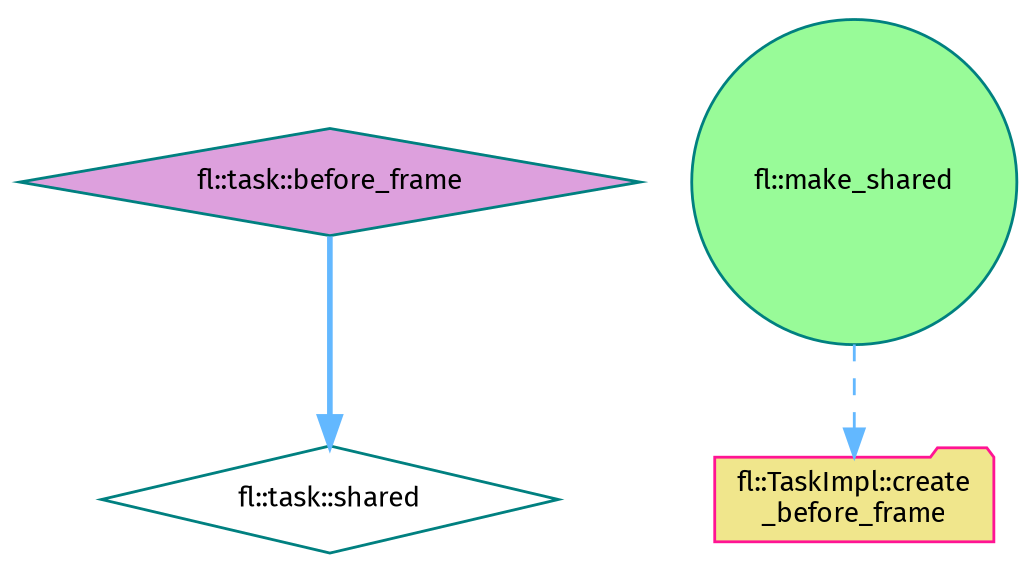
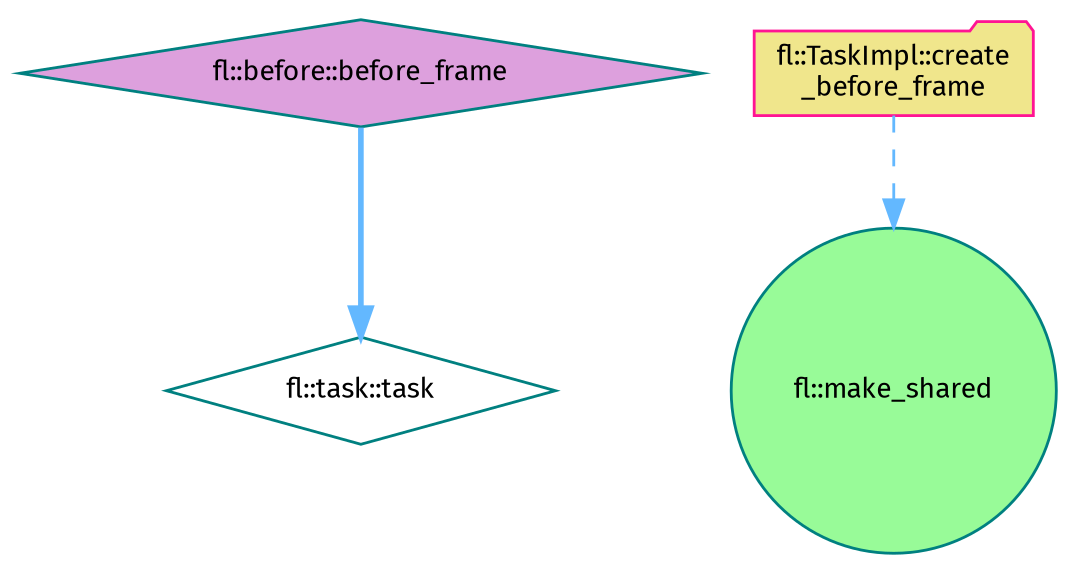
(330, 182) -> (361, 73)
(854, 386) -> (894, 158)
(330, 499) -> (361, 391)
